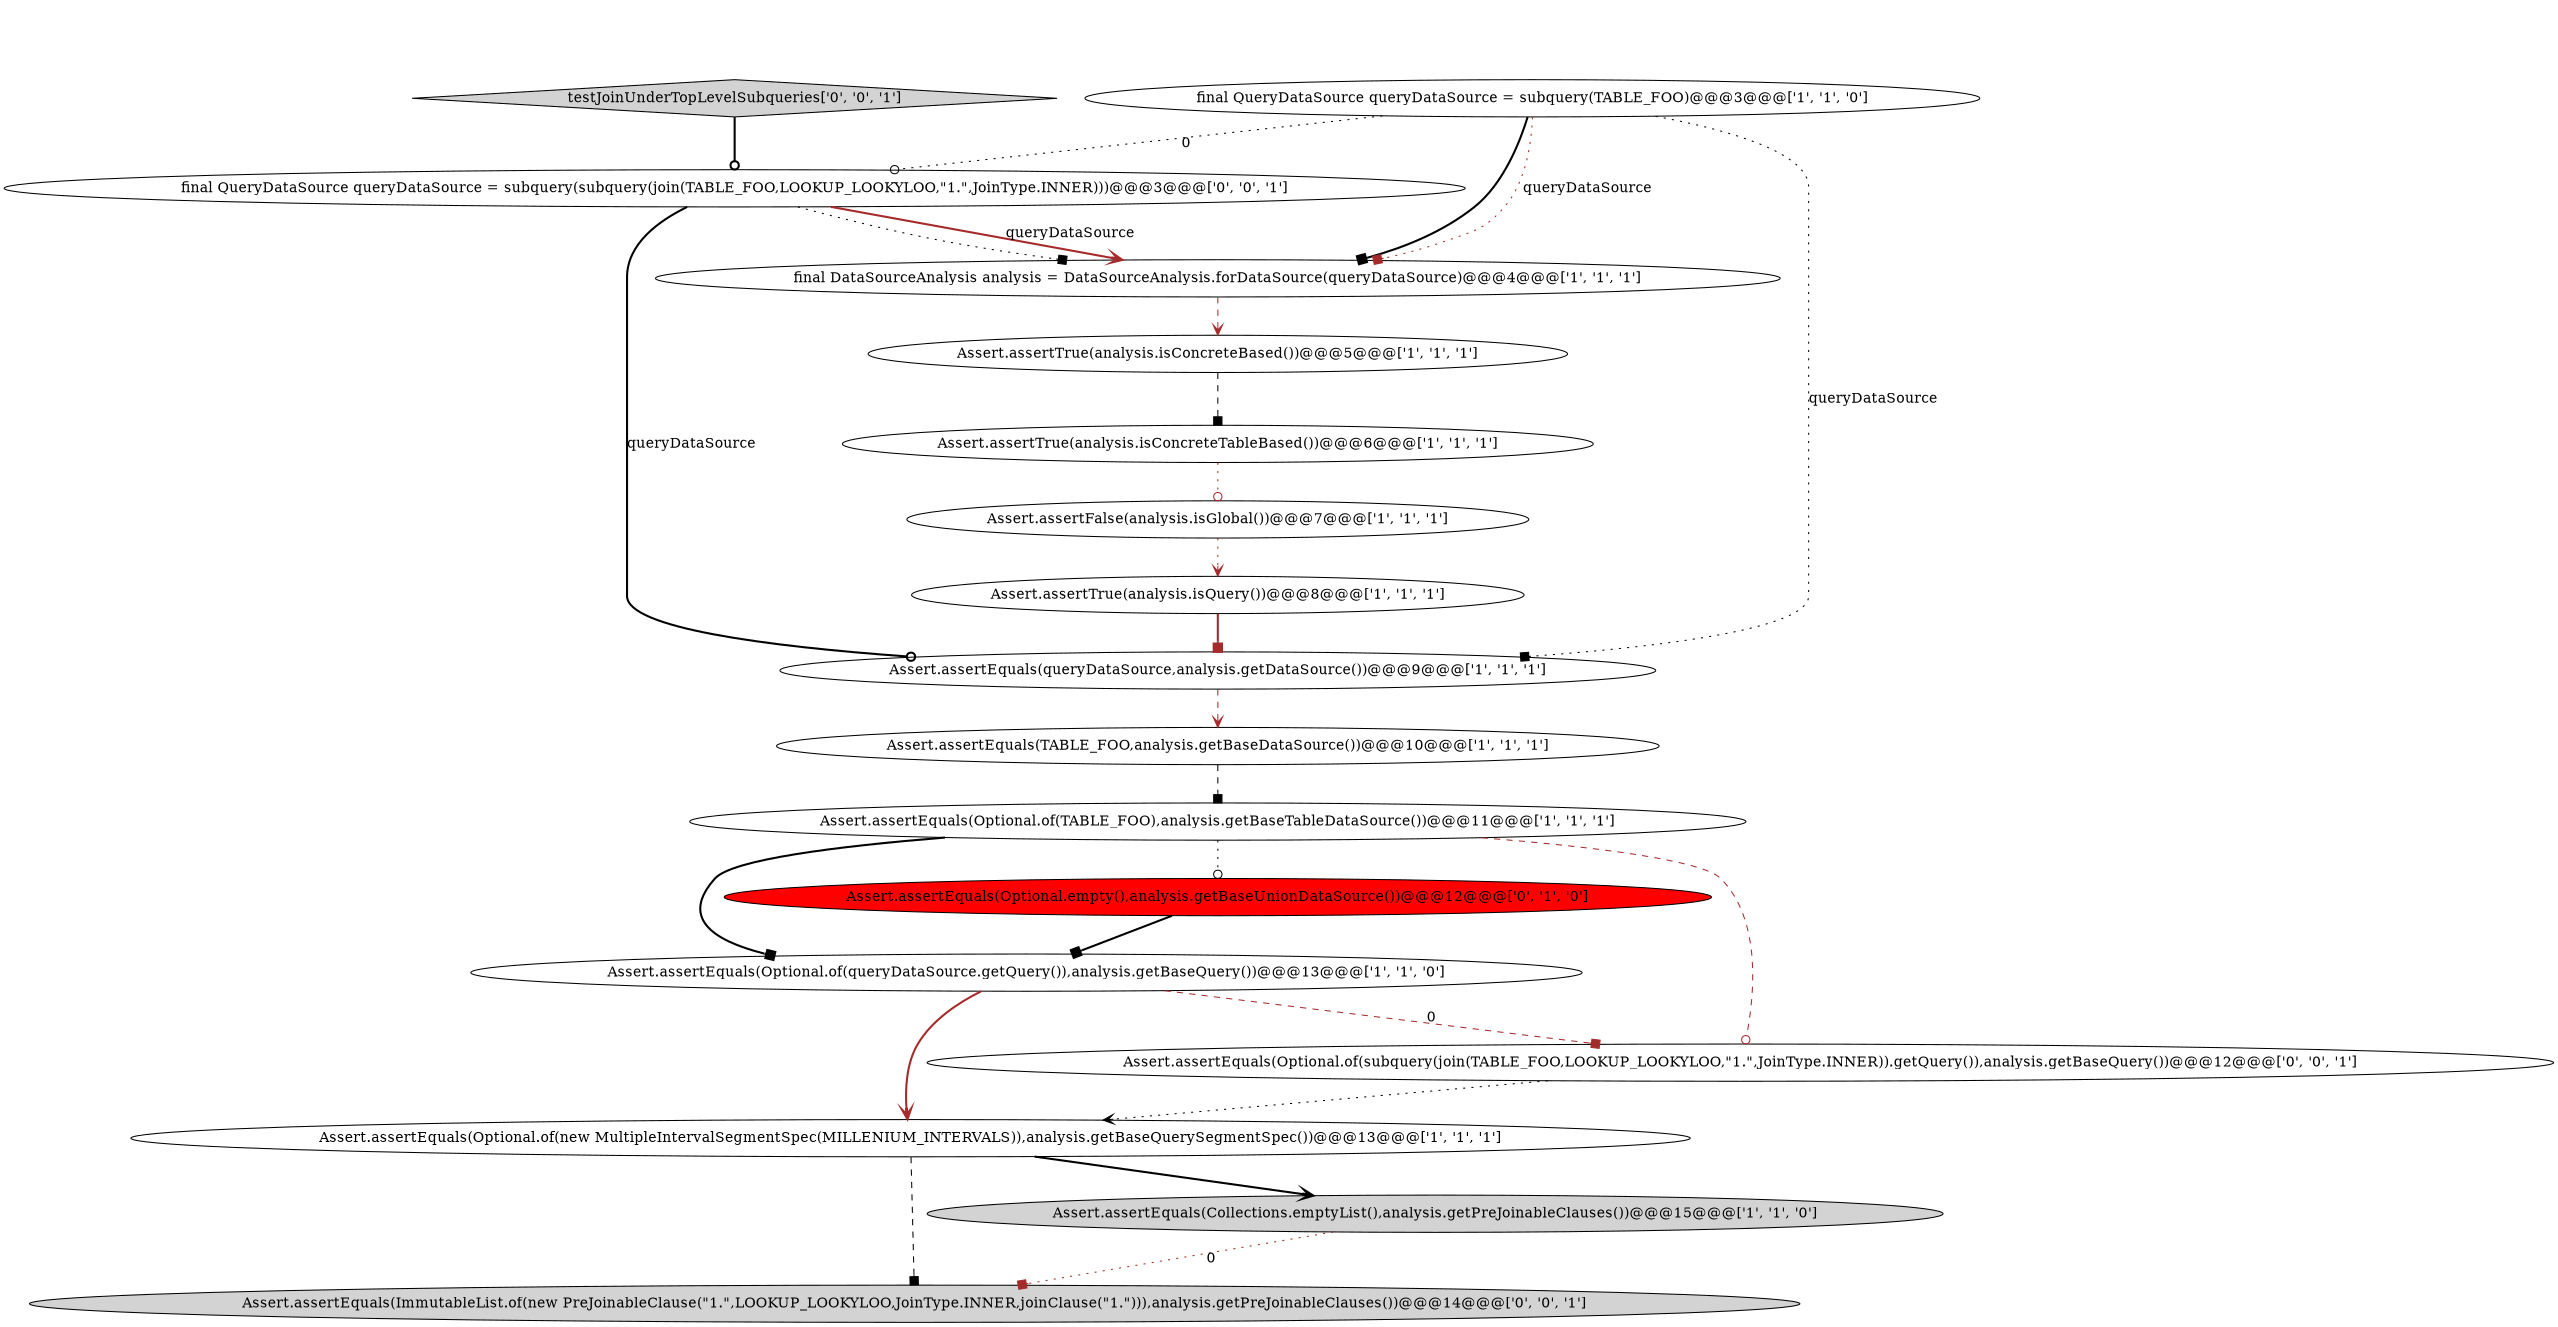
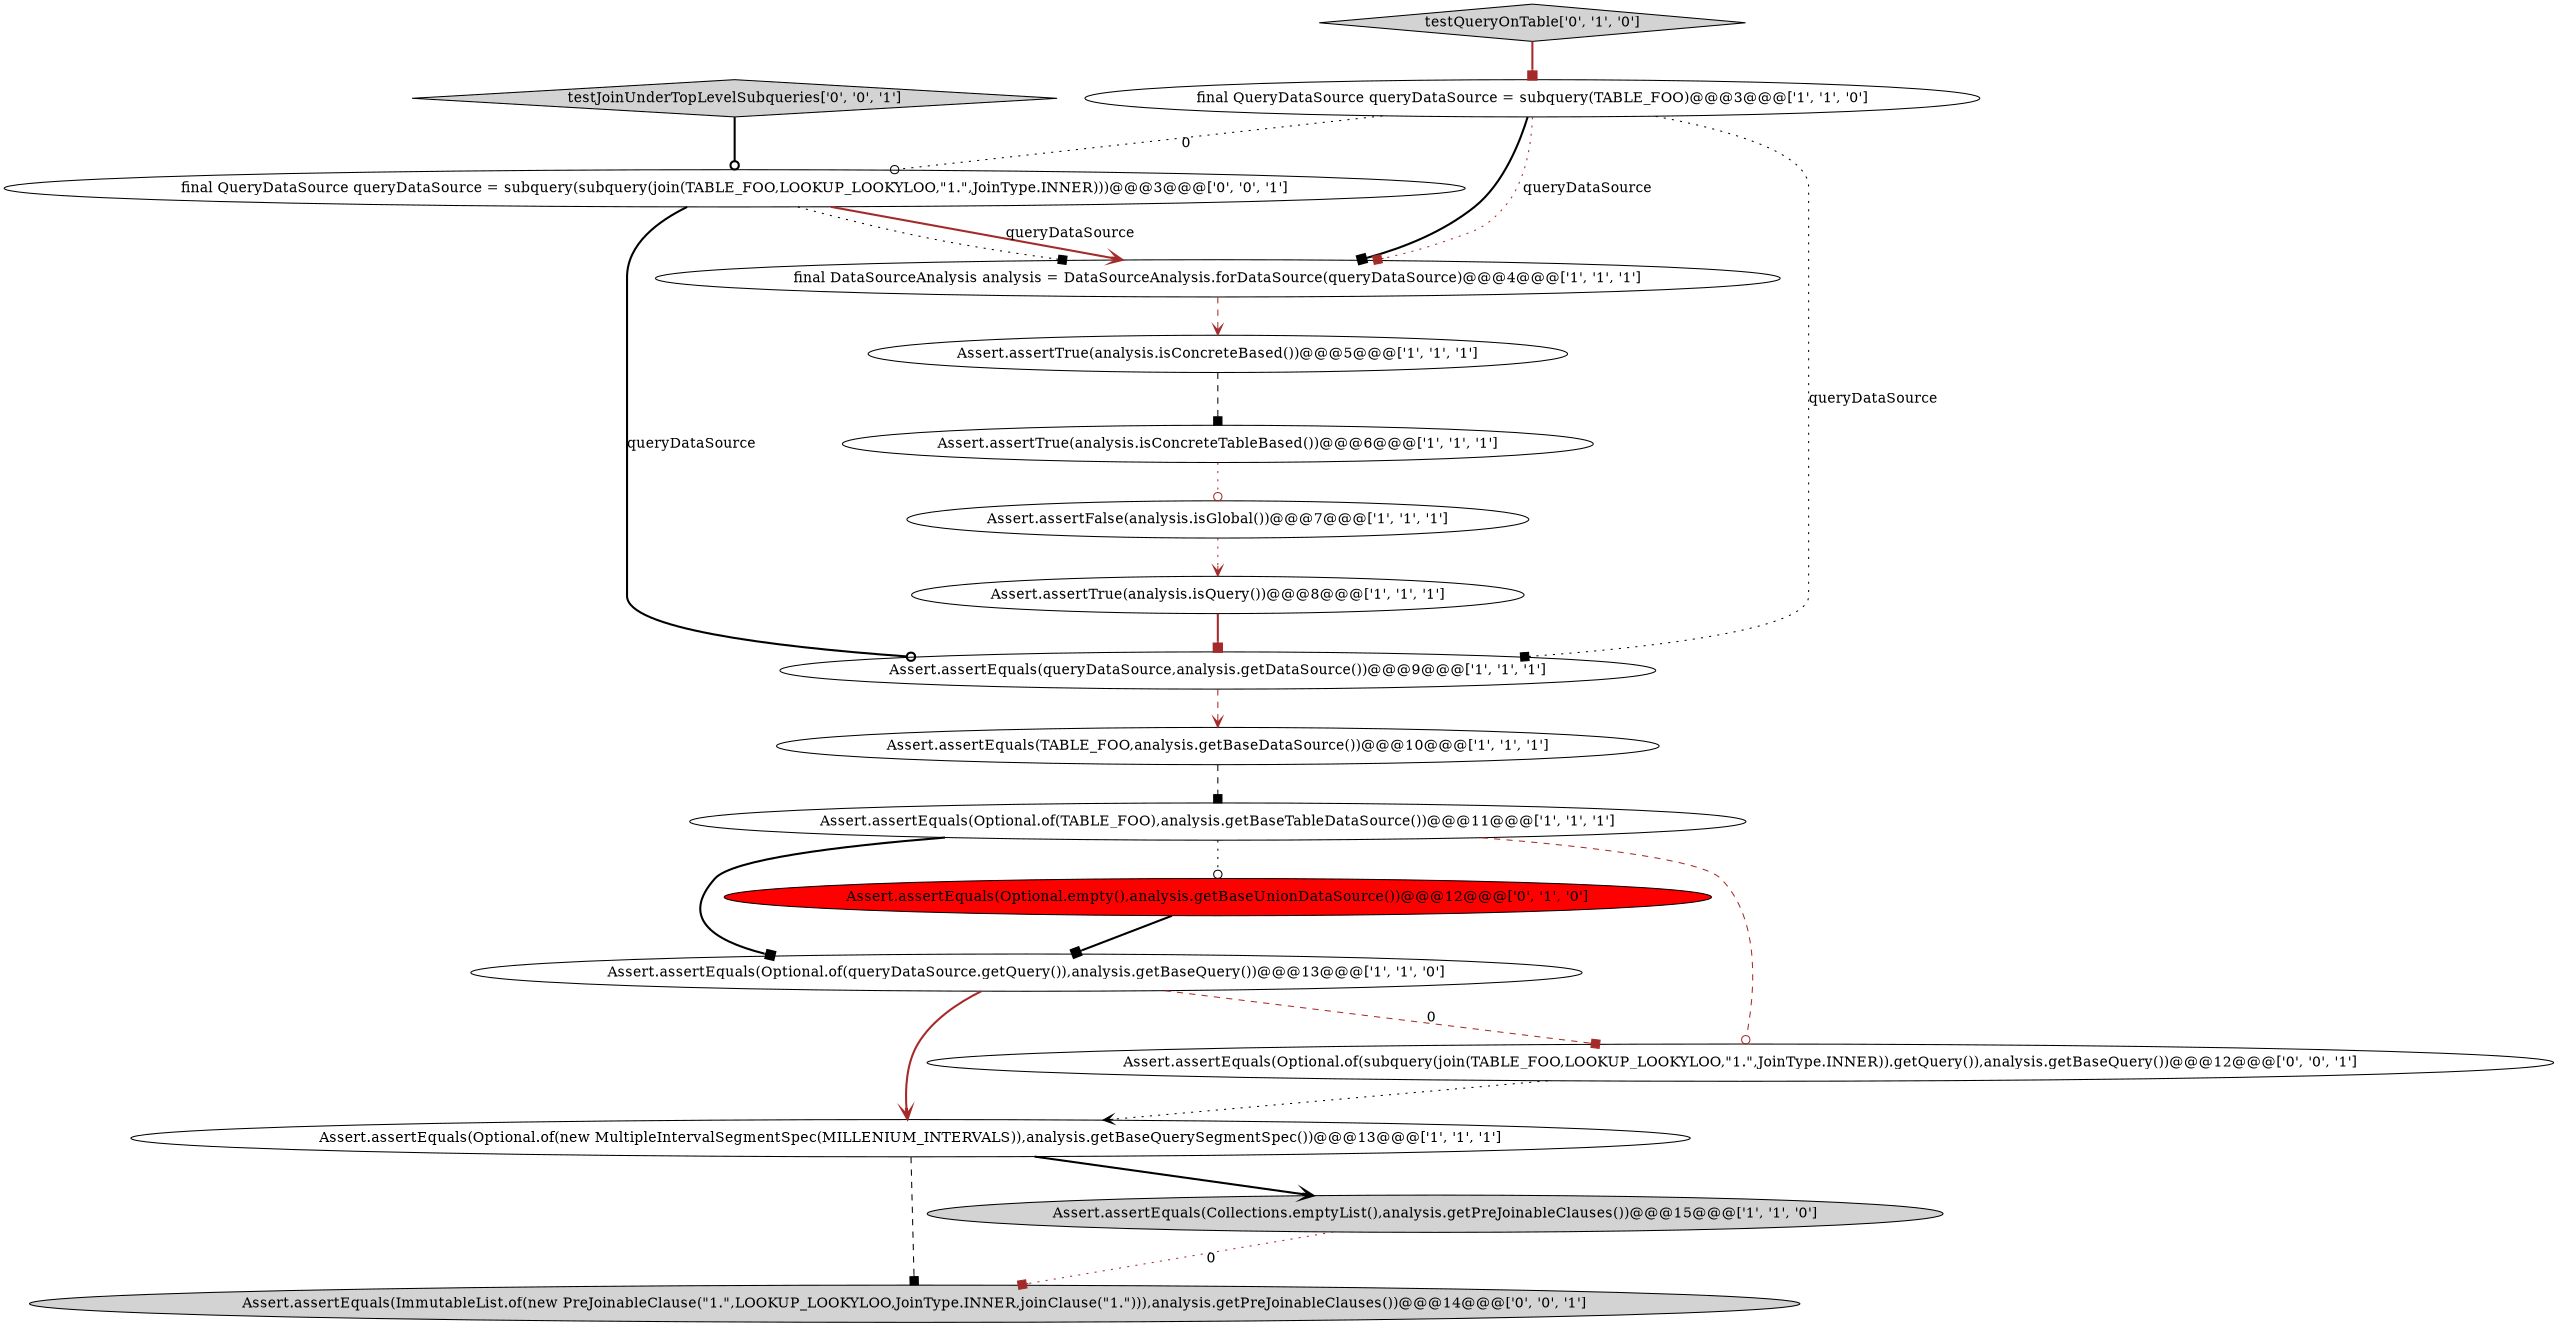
none -> (1532, 23)
